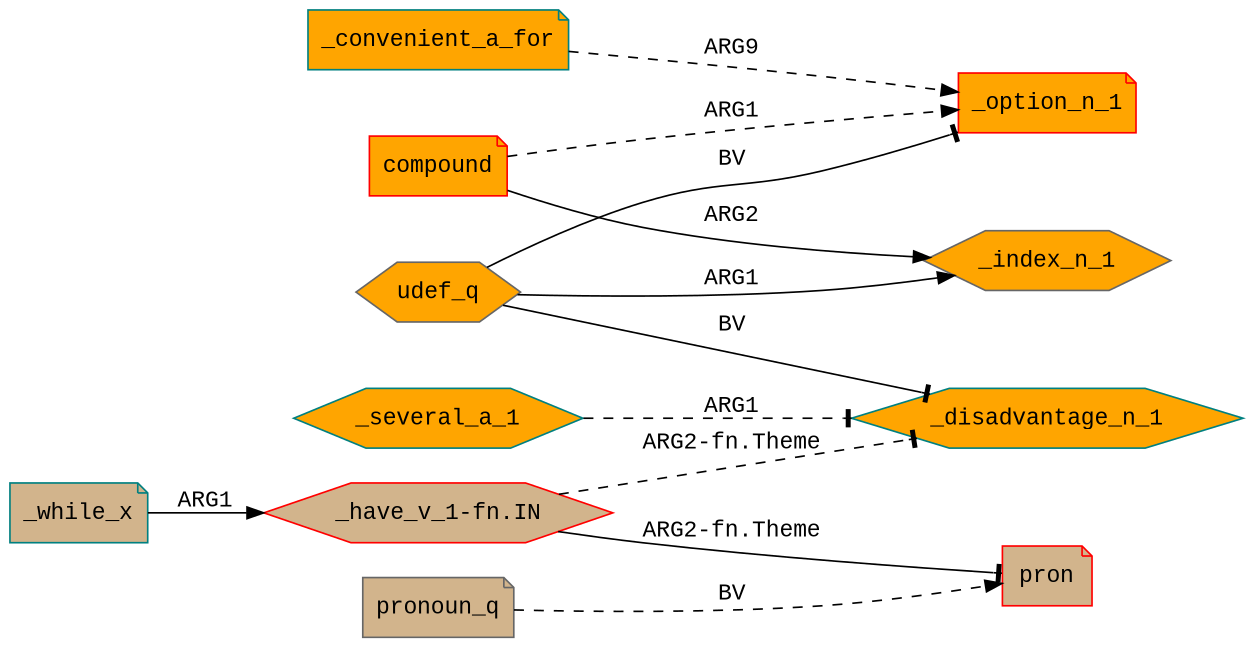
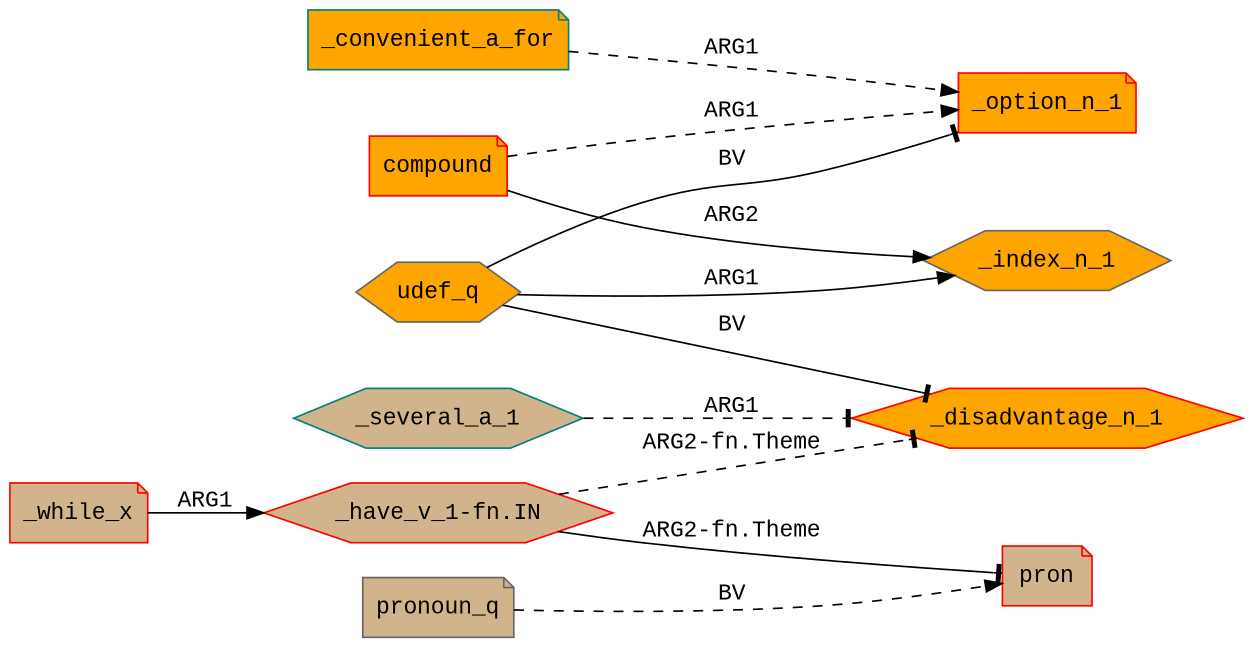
(732, 47) -> (732, 47)
(438, 418) -> (438, 418)
(1047, 418) -> (1047, 418)
(79, 513) -> (79, 513)
